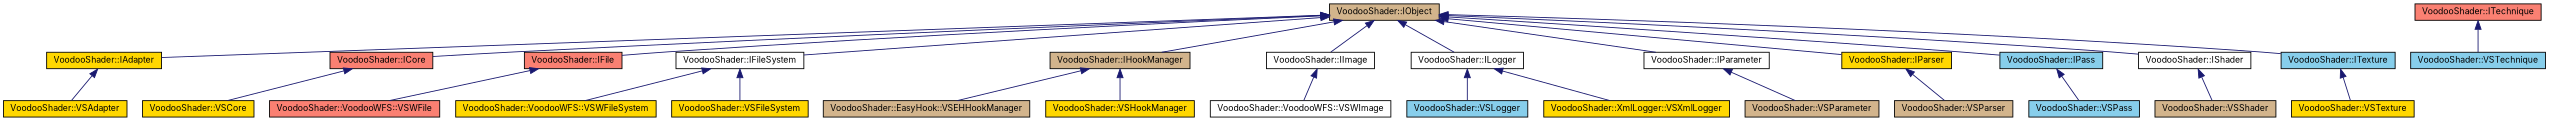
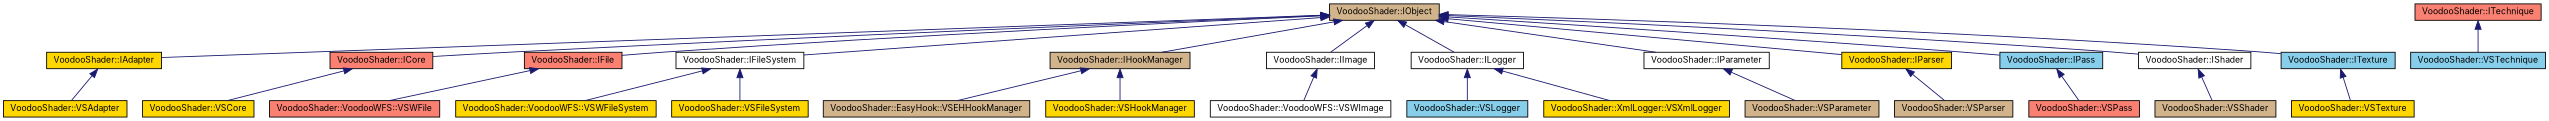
(2084, 109) -> (2084, 109)
